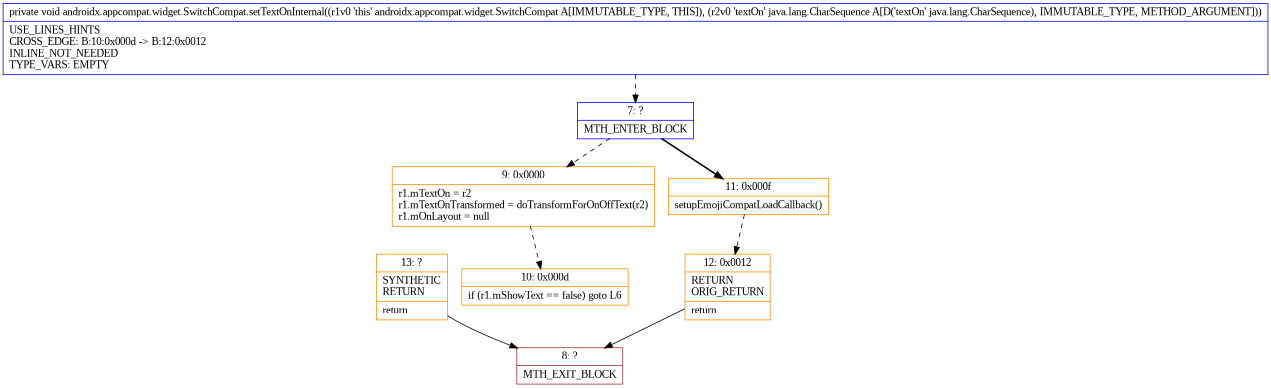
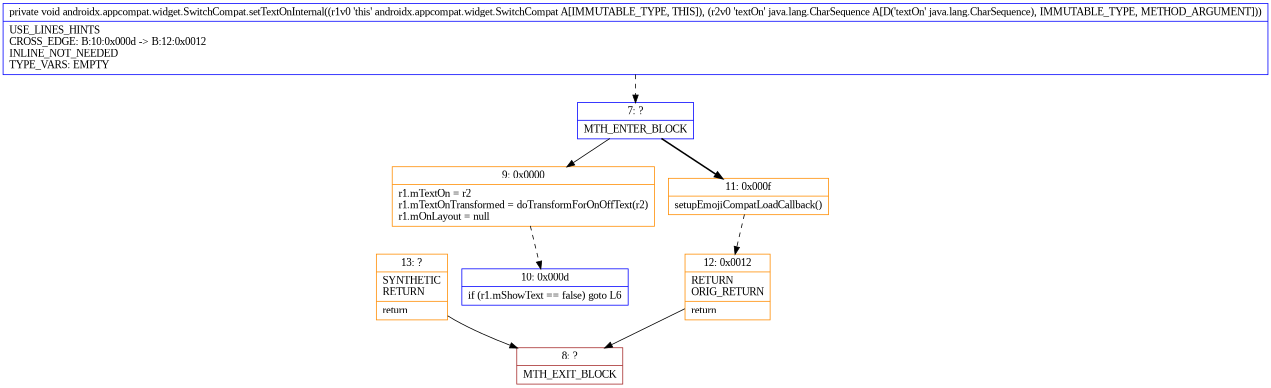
(592, 151) -> (592, 151)
(545, 287) -> (545, 287)
